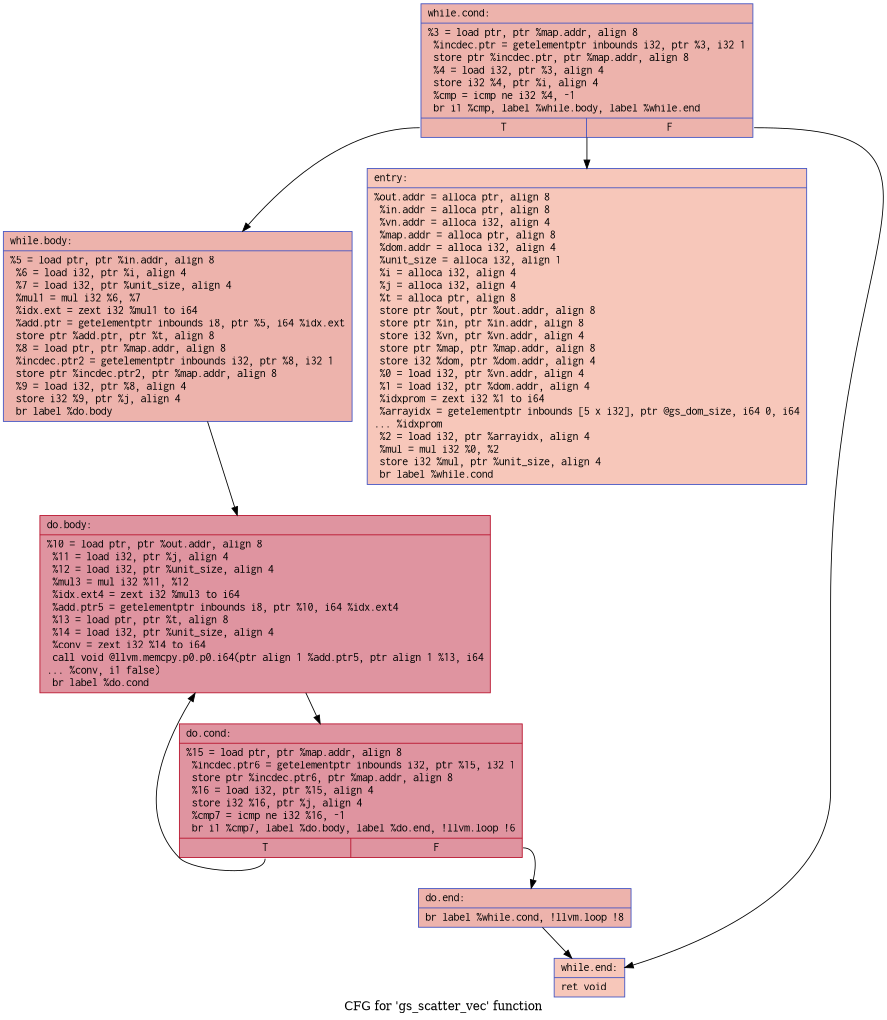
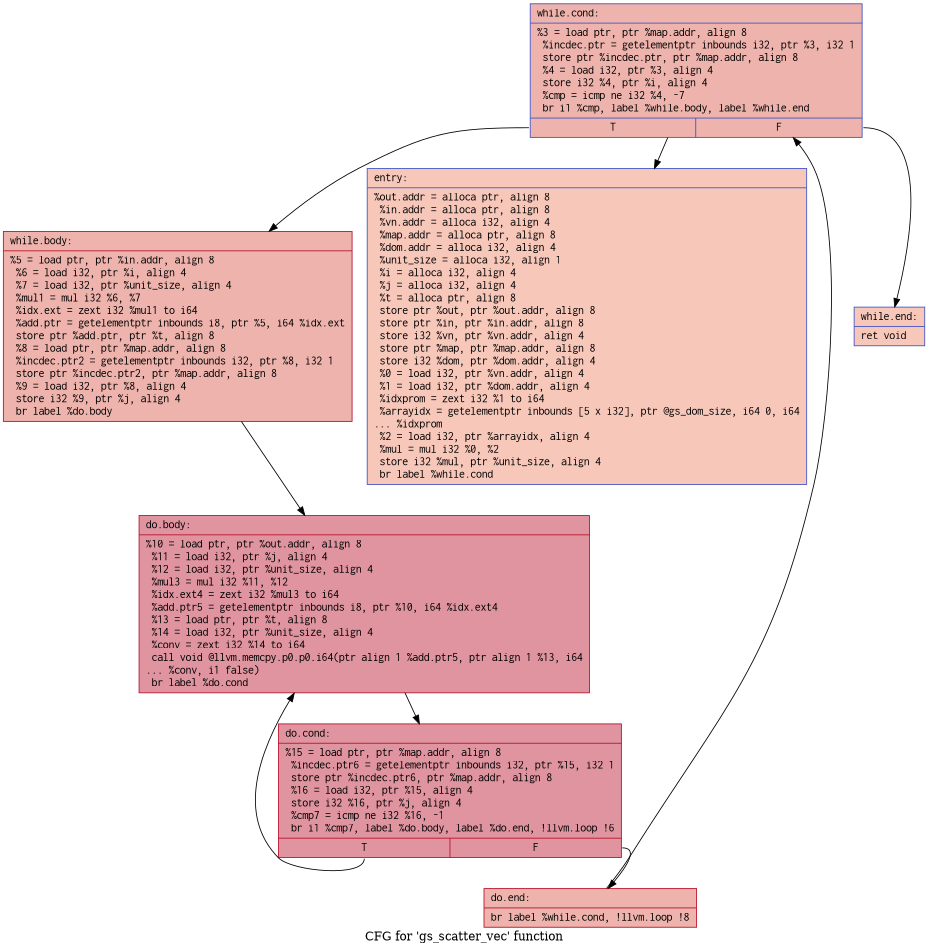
(502, 95) -> (611, 95)
(178, 326) -> (178, 326)
(525, 908) -> (590, 908)
(554, 940) -> (800, 538)
